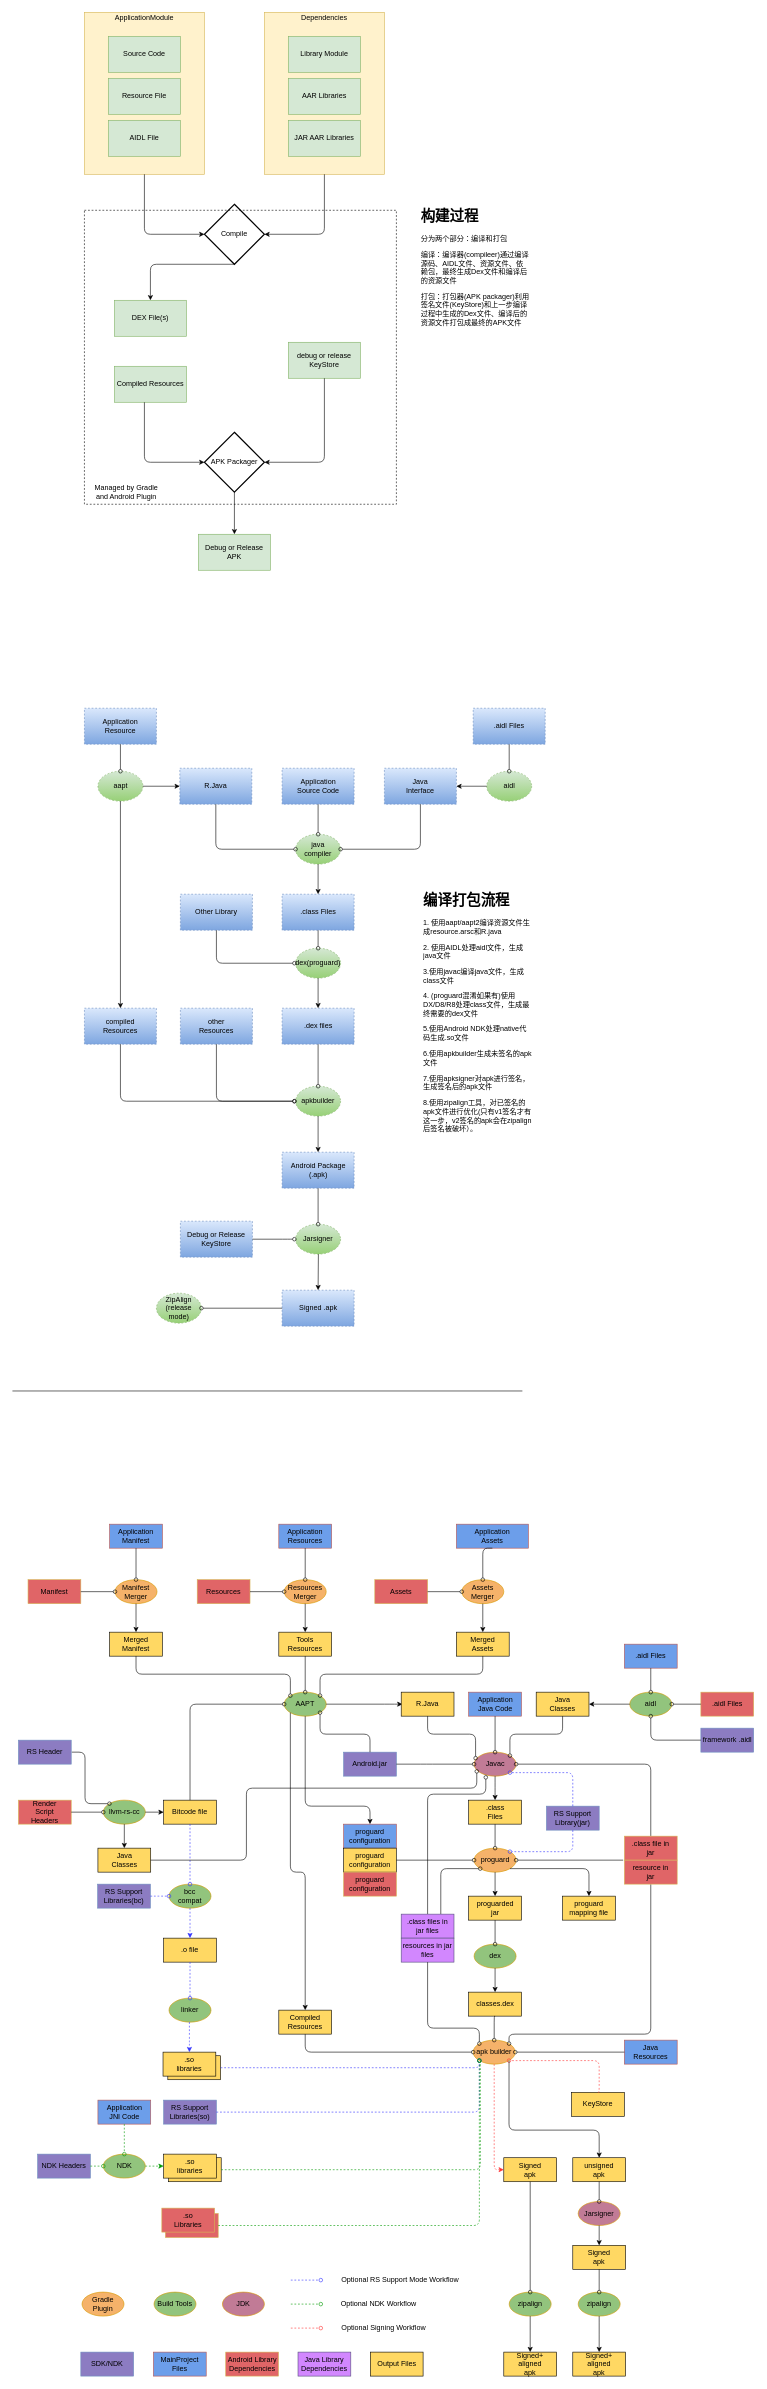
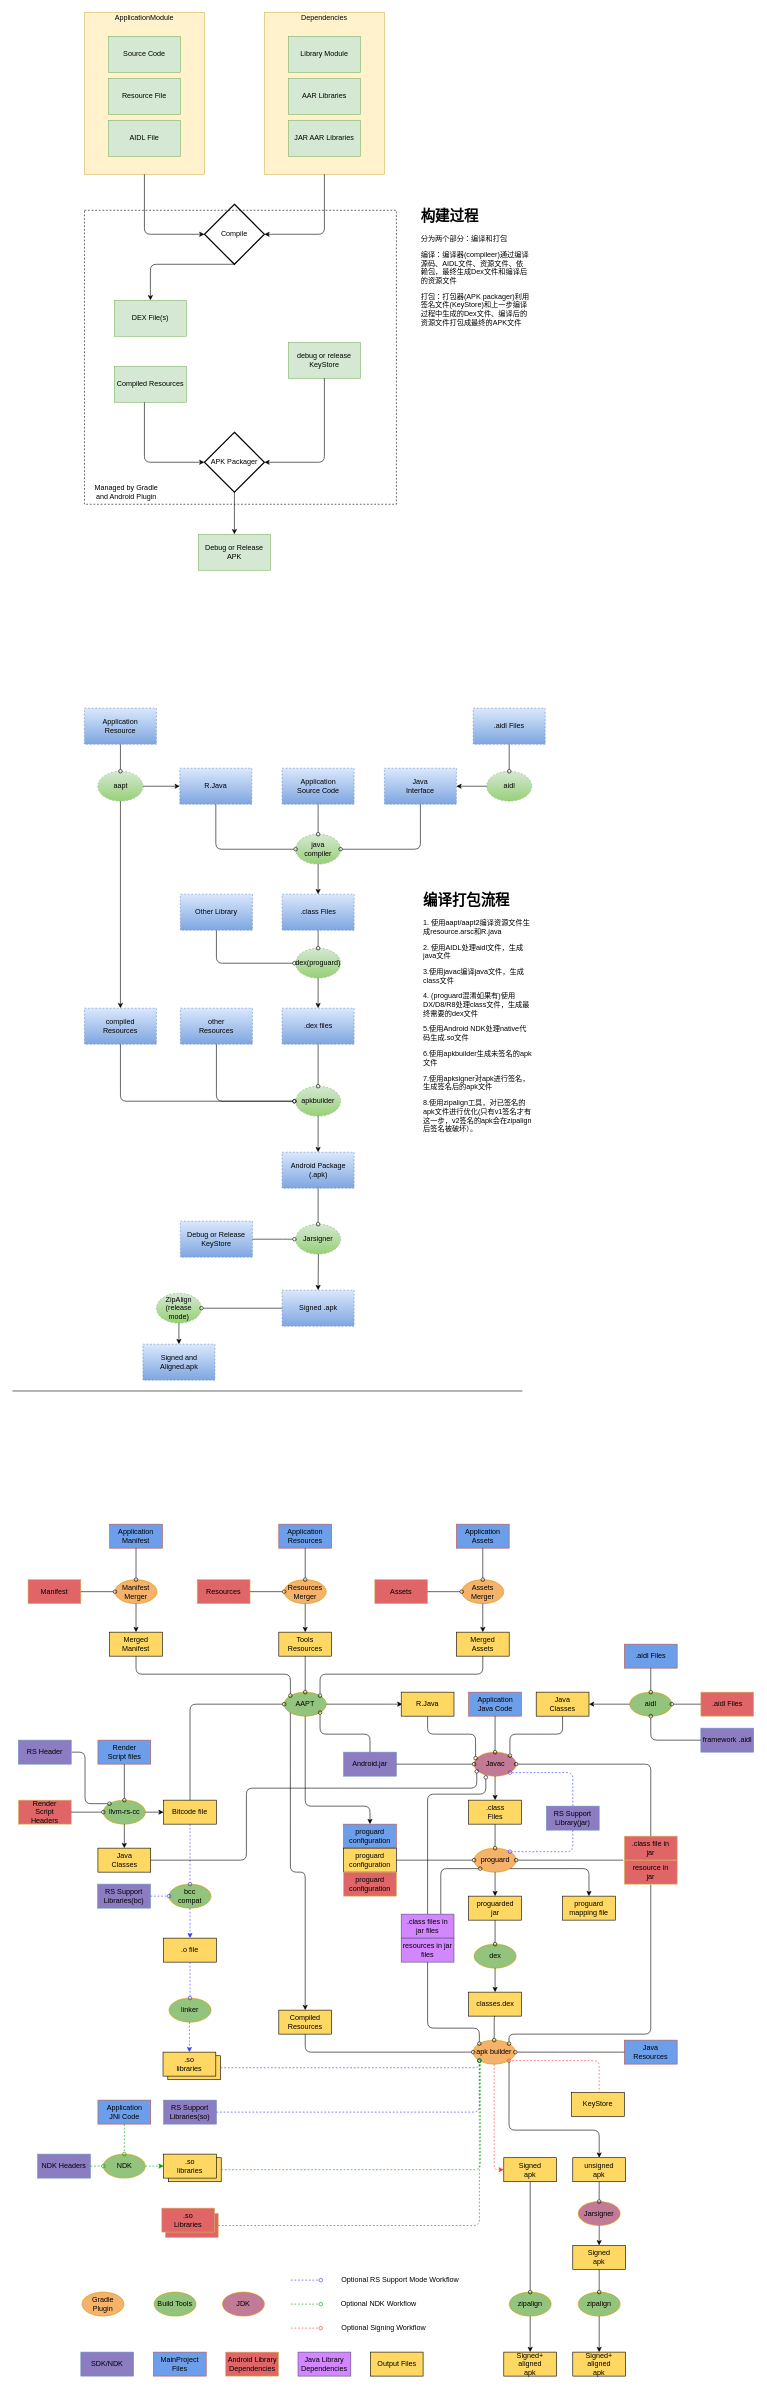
none -> (179, 1338)
none -> (179, 1362)
(492, 1536) -> (483, 1536)
none -> (124, 1752)
none -> (124, 1781)
